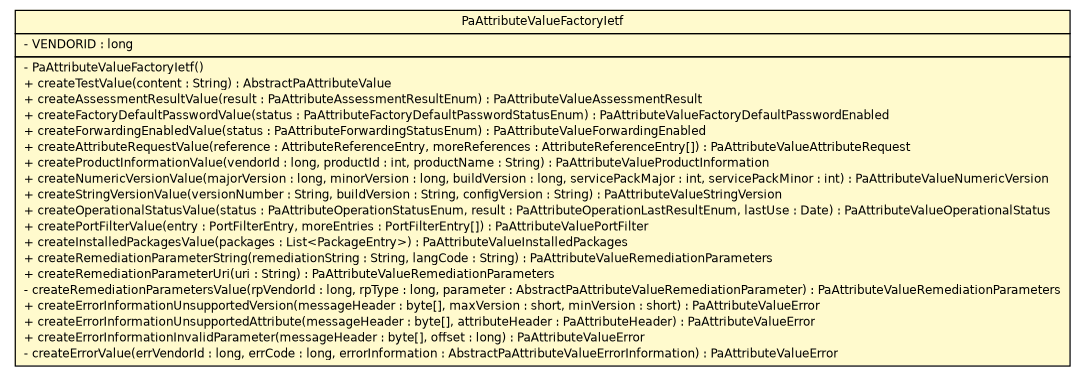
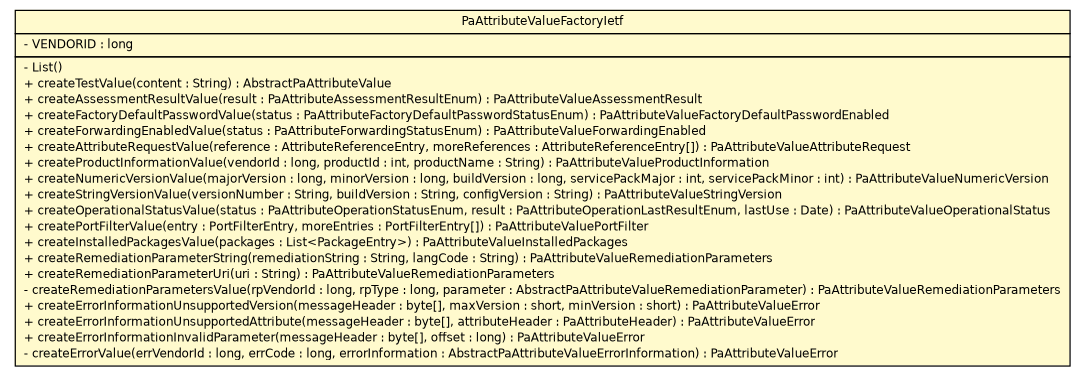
(114, 68) -> (43, 68)
